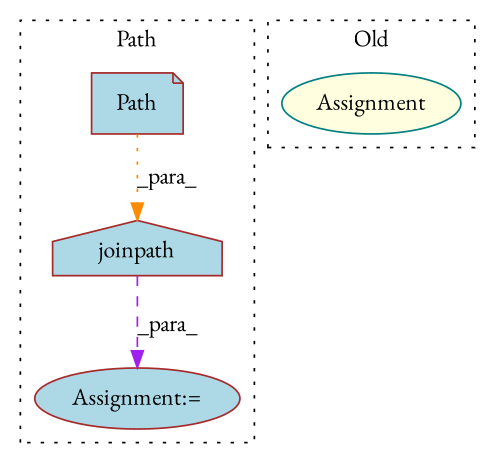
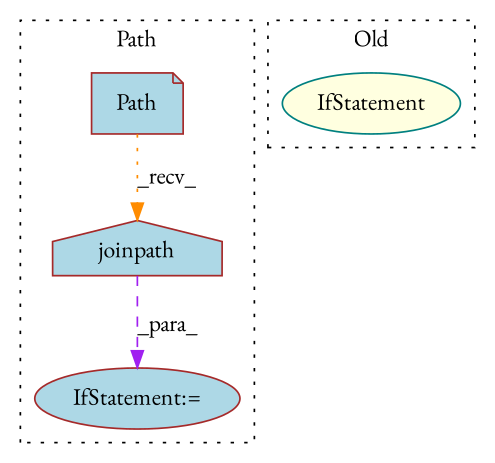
(371, 103) -> (371, 103)
(167, 177) -> (167, 177)
(137, 399) -> (137, 399)
